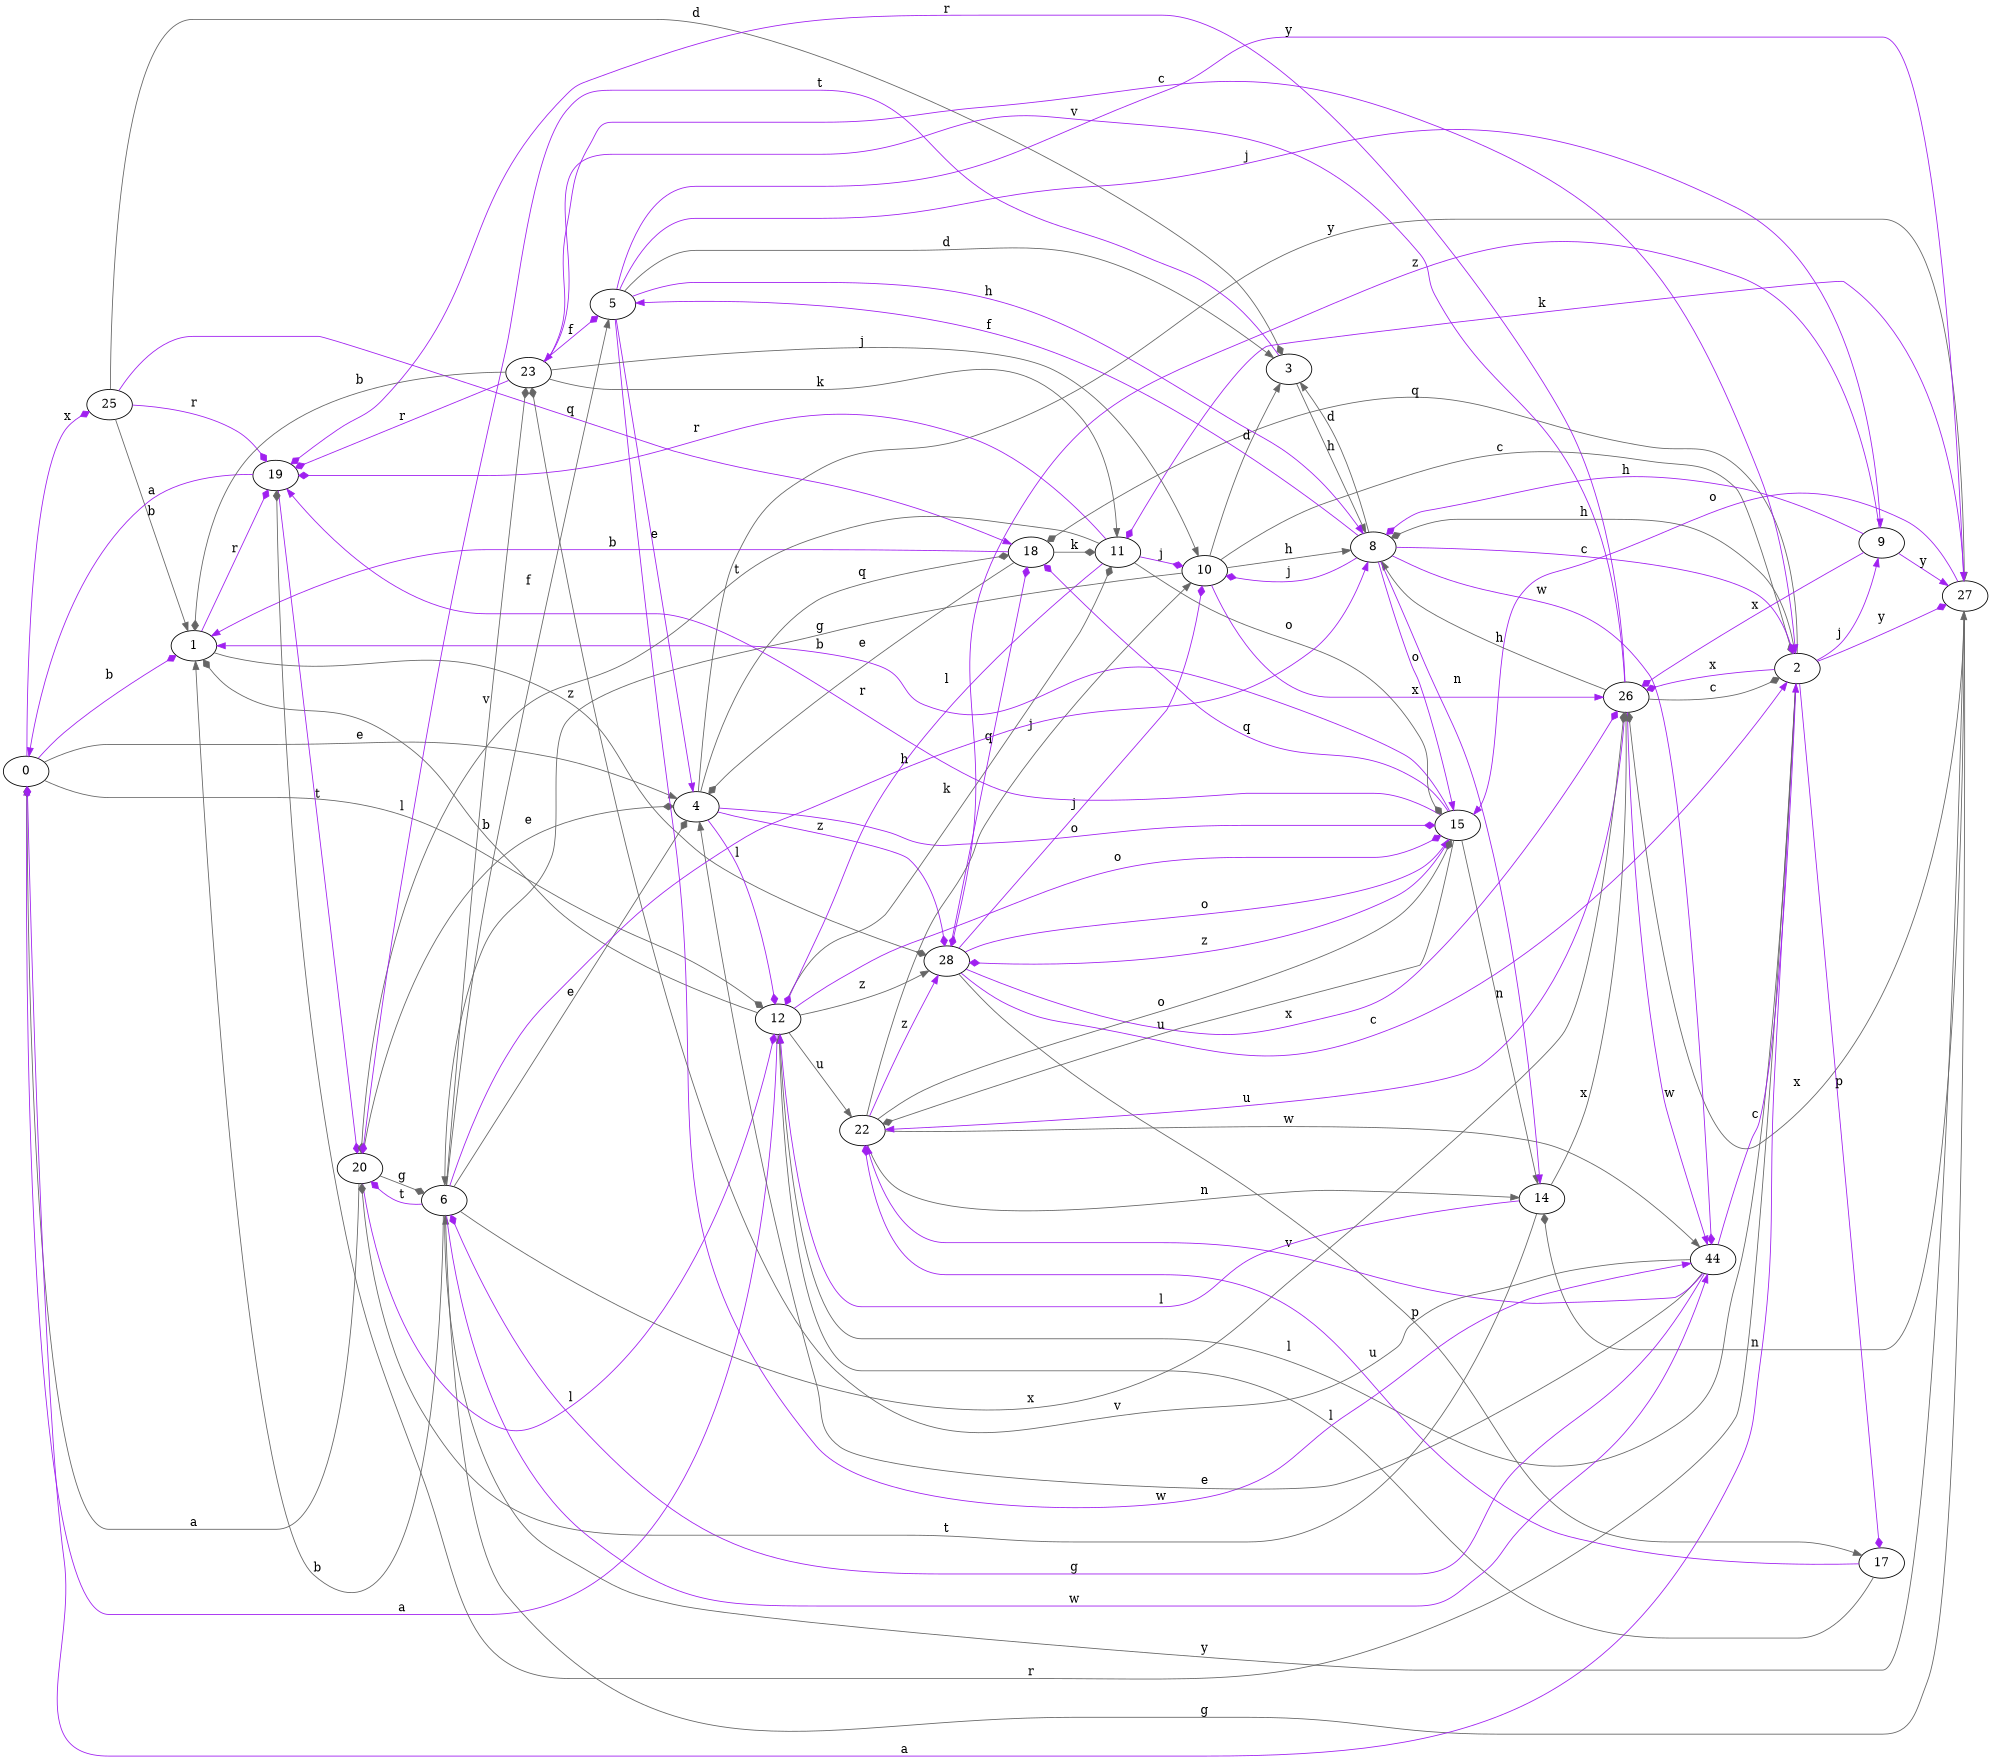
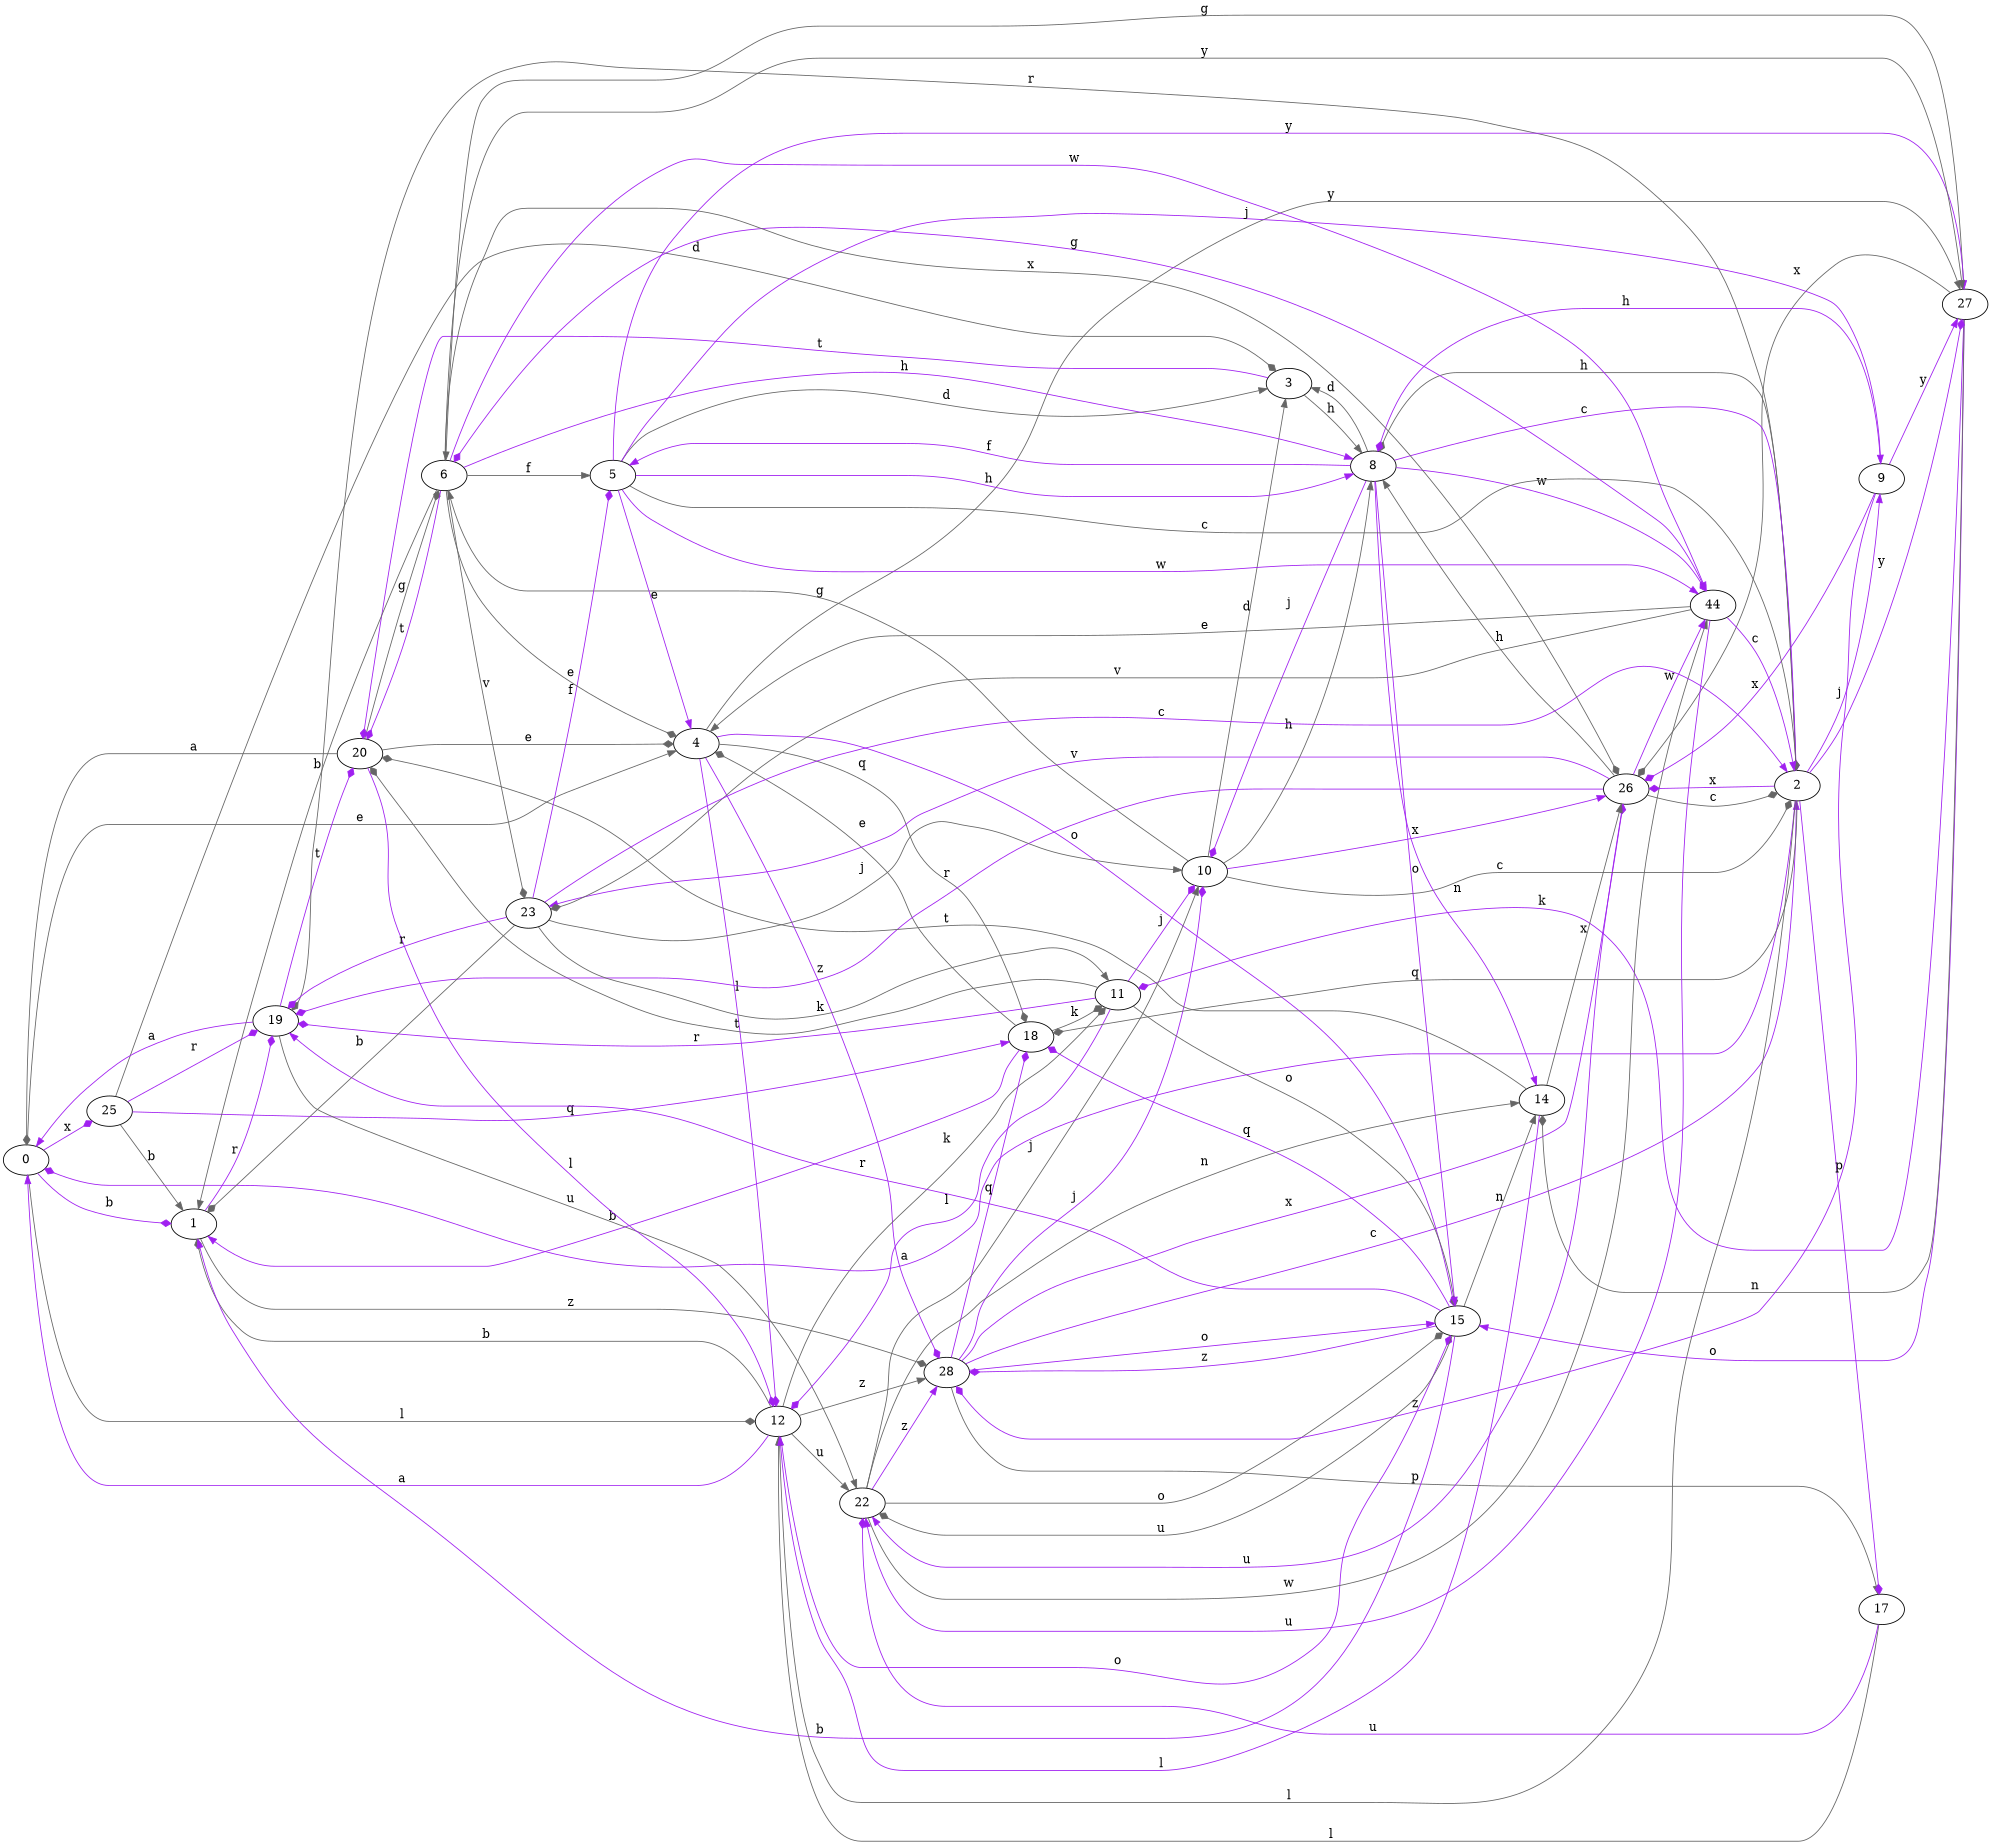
none -> (1311, 533)
none -> (599, 1217)
(1289, 1244) -> (1289, 1622)
